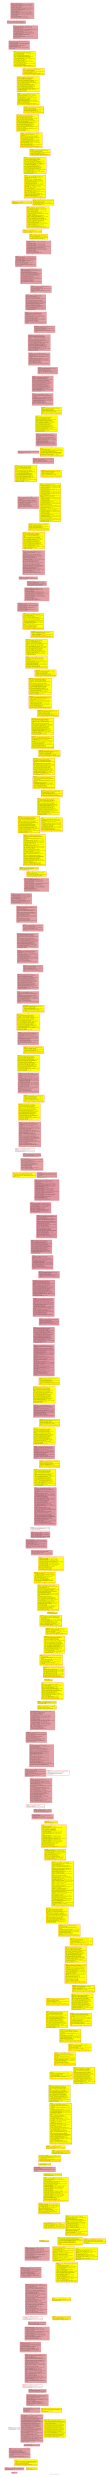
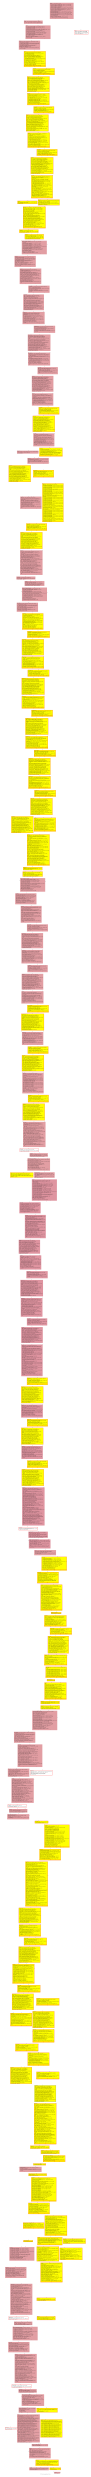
none -> (81, 32)
